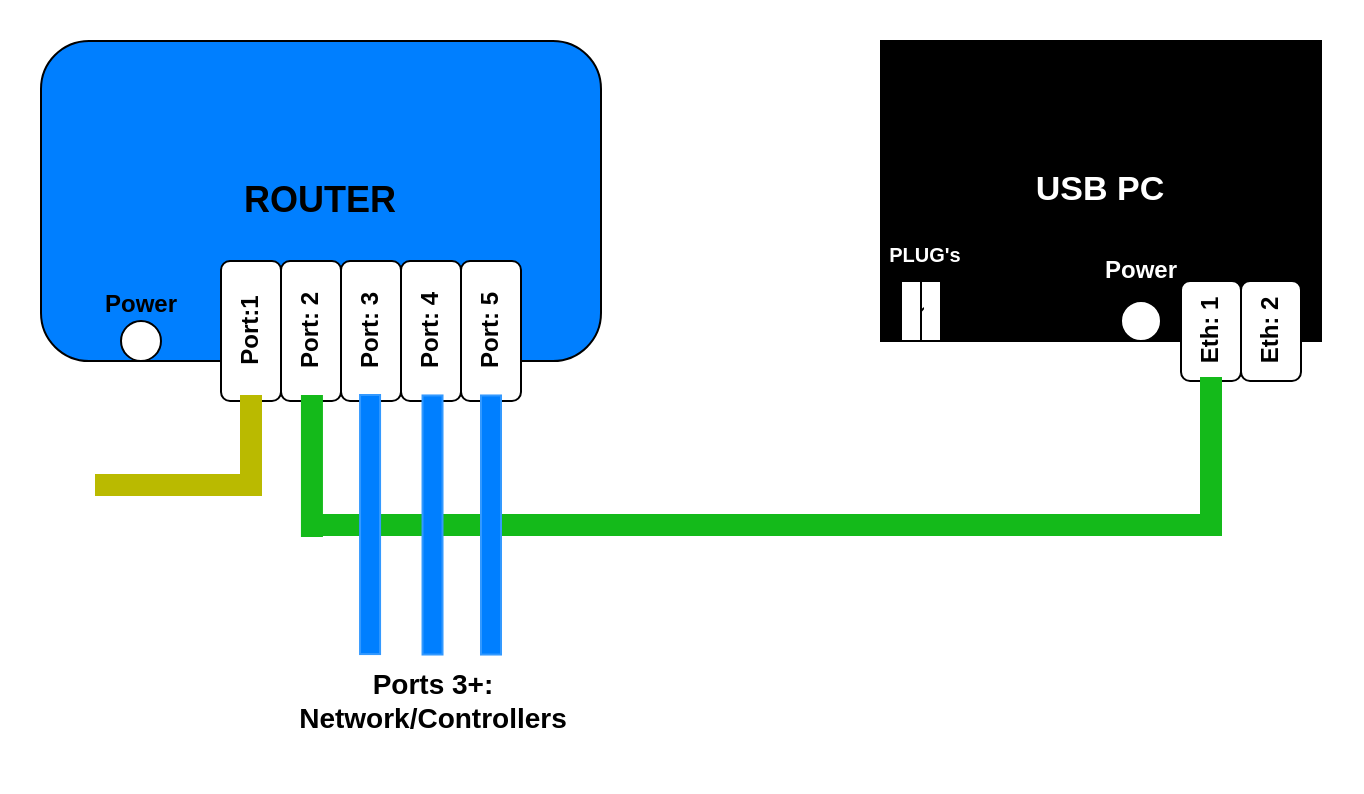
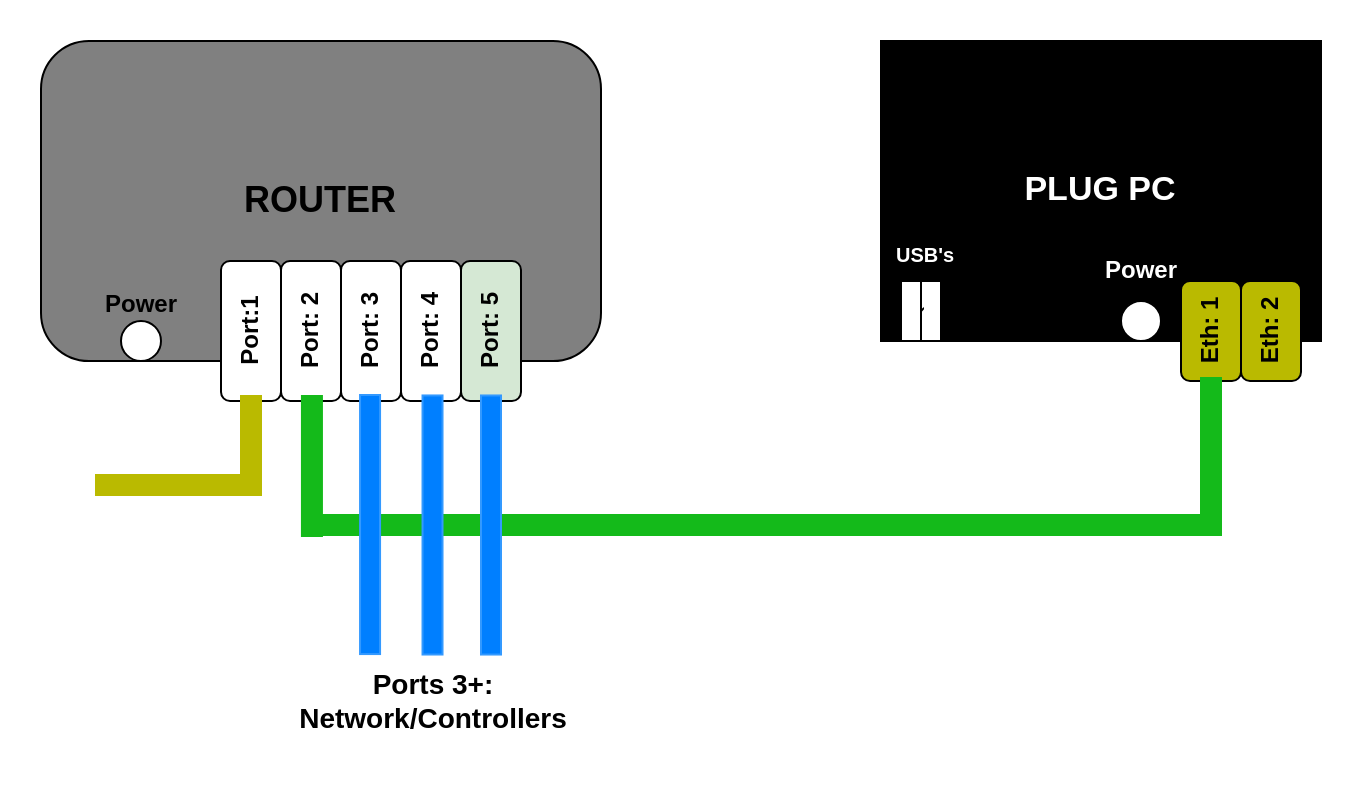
(1101, 191) -> (1101, 191)
(321, 201) -> (321, 201)
(926, 255) -> (926, 255)
(491, 331) -> (491, 331)
(1211, 331) -> (1211, 331)
(1271, 331) -> (1271, 331)
